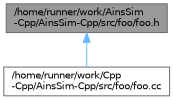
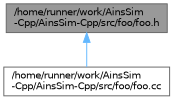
(87, 81) -> (87, 81)
